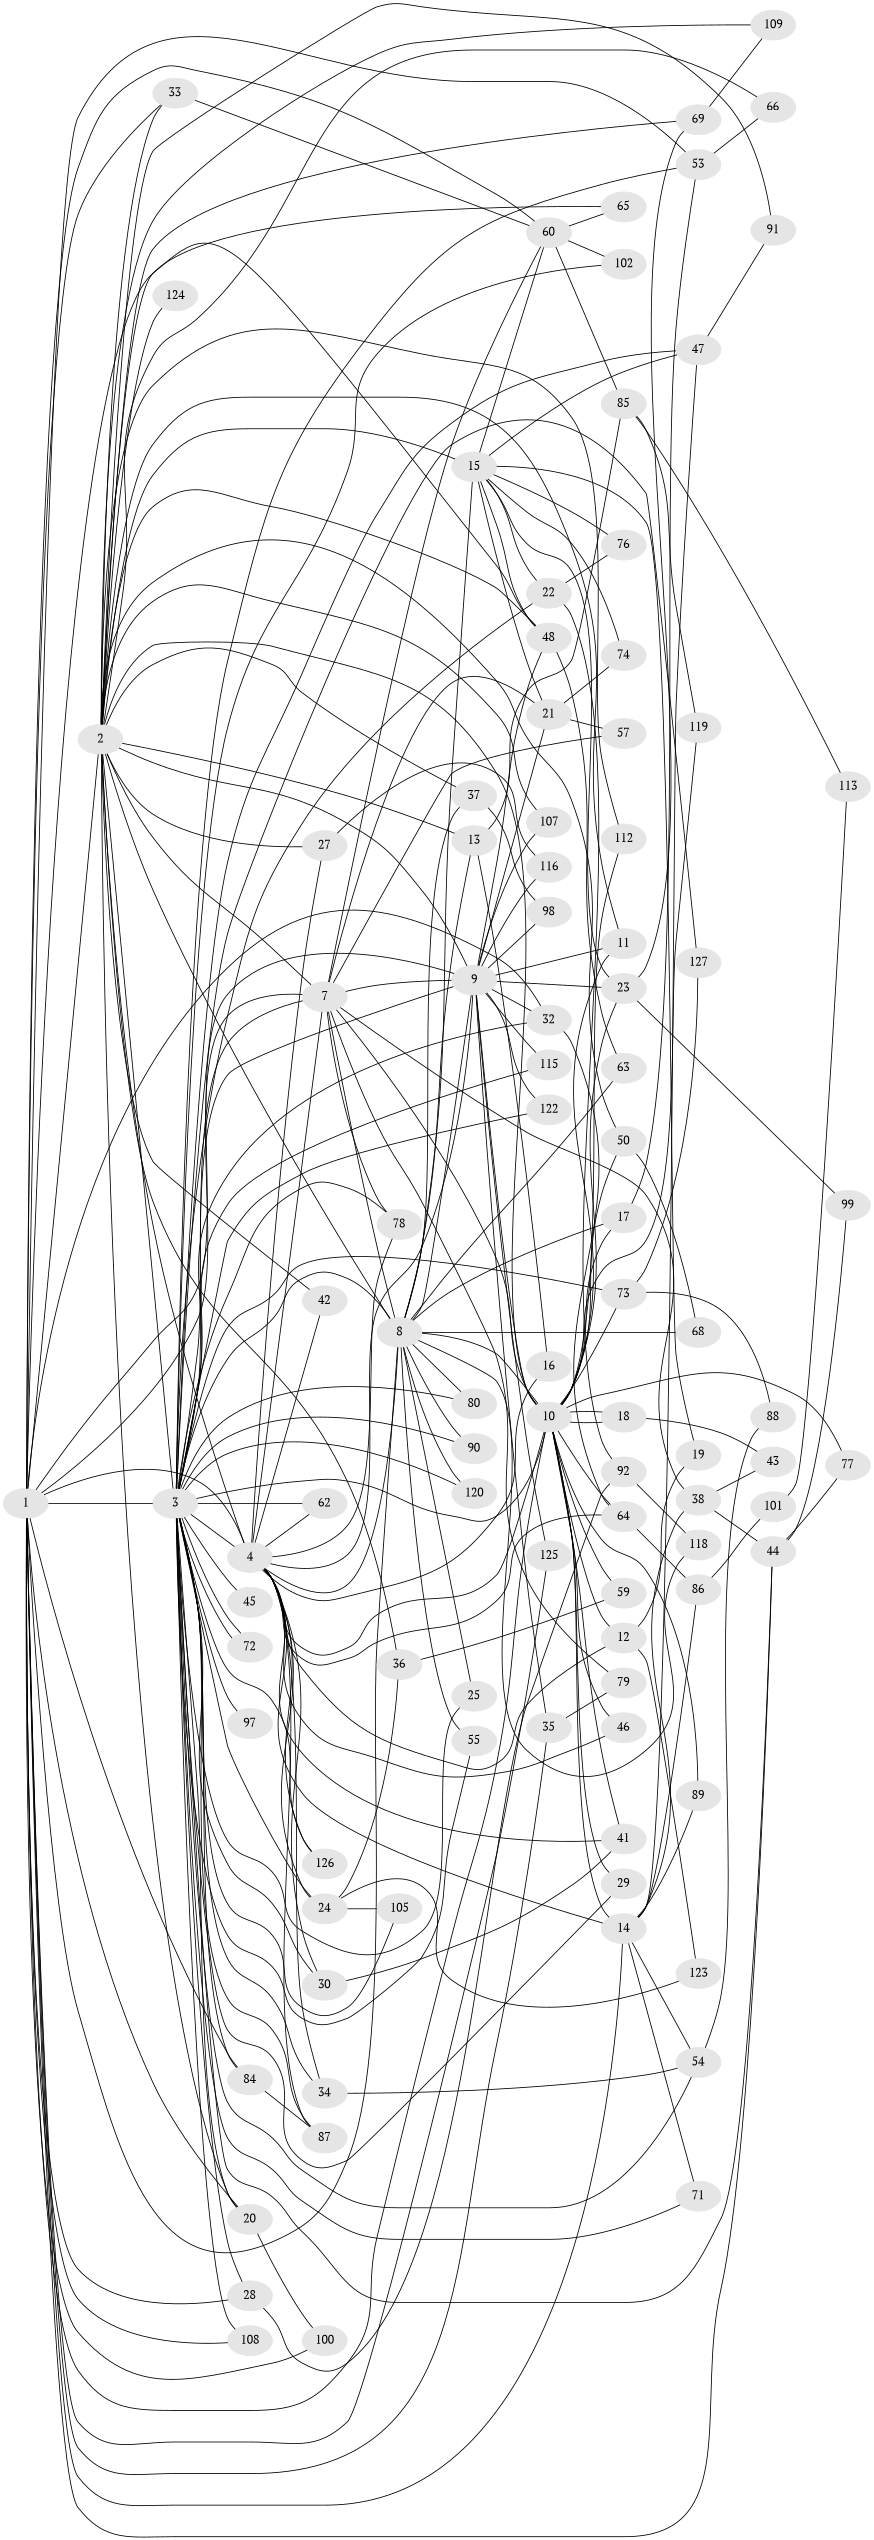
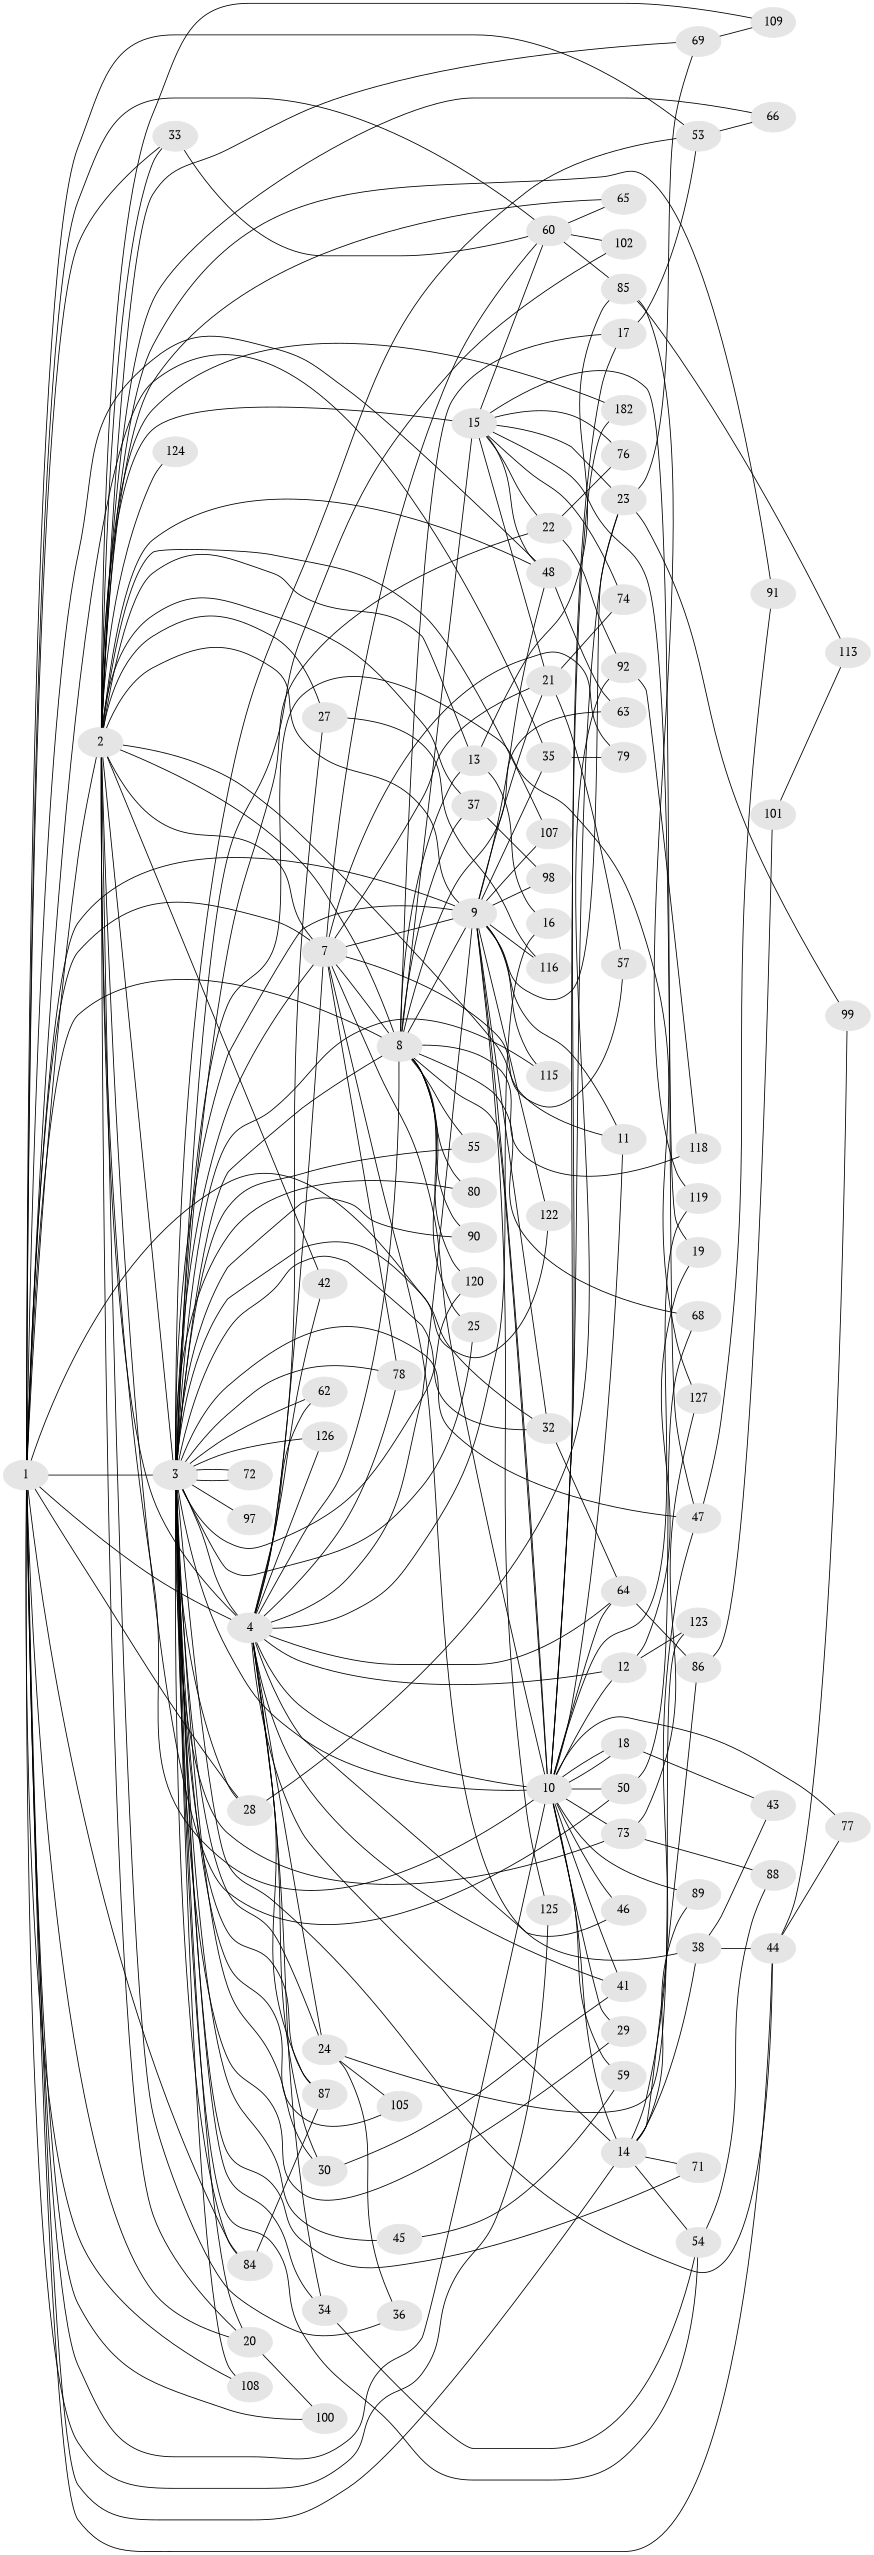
(624, 839) -> (624, 410)
(509, 1634) -> (529, 2189)
